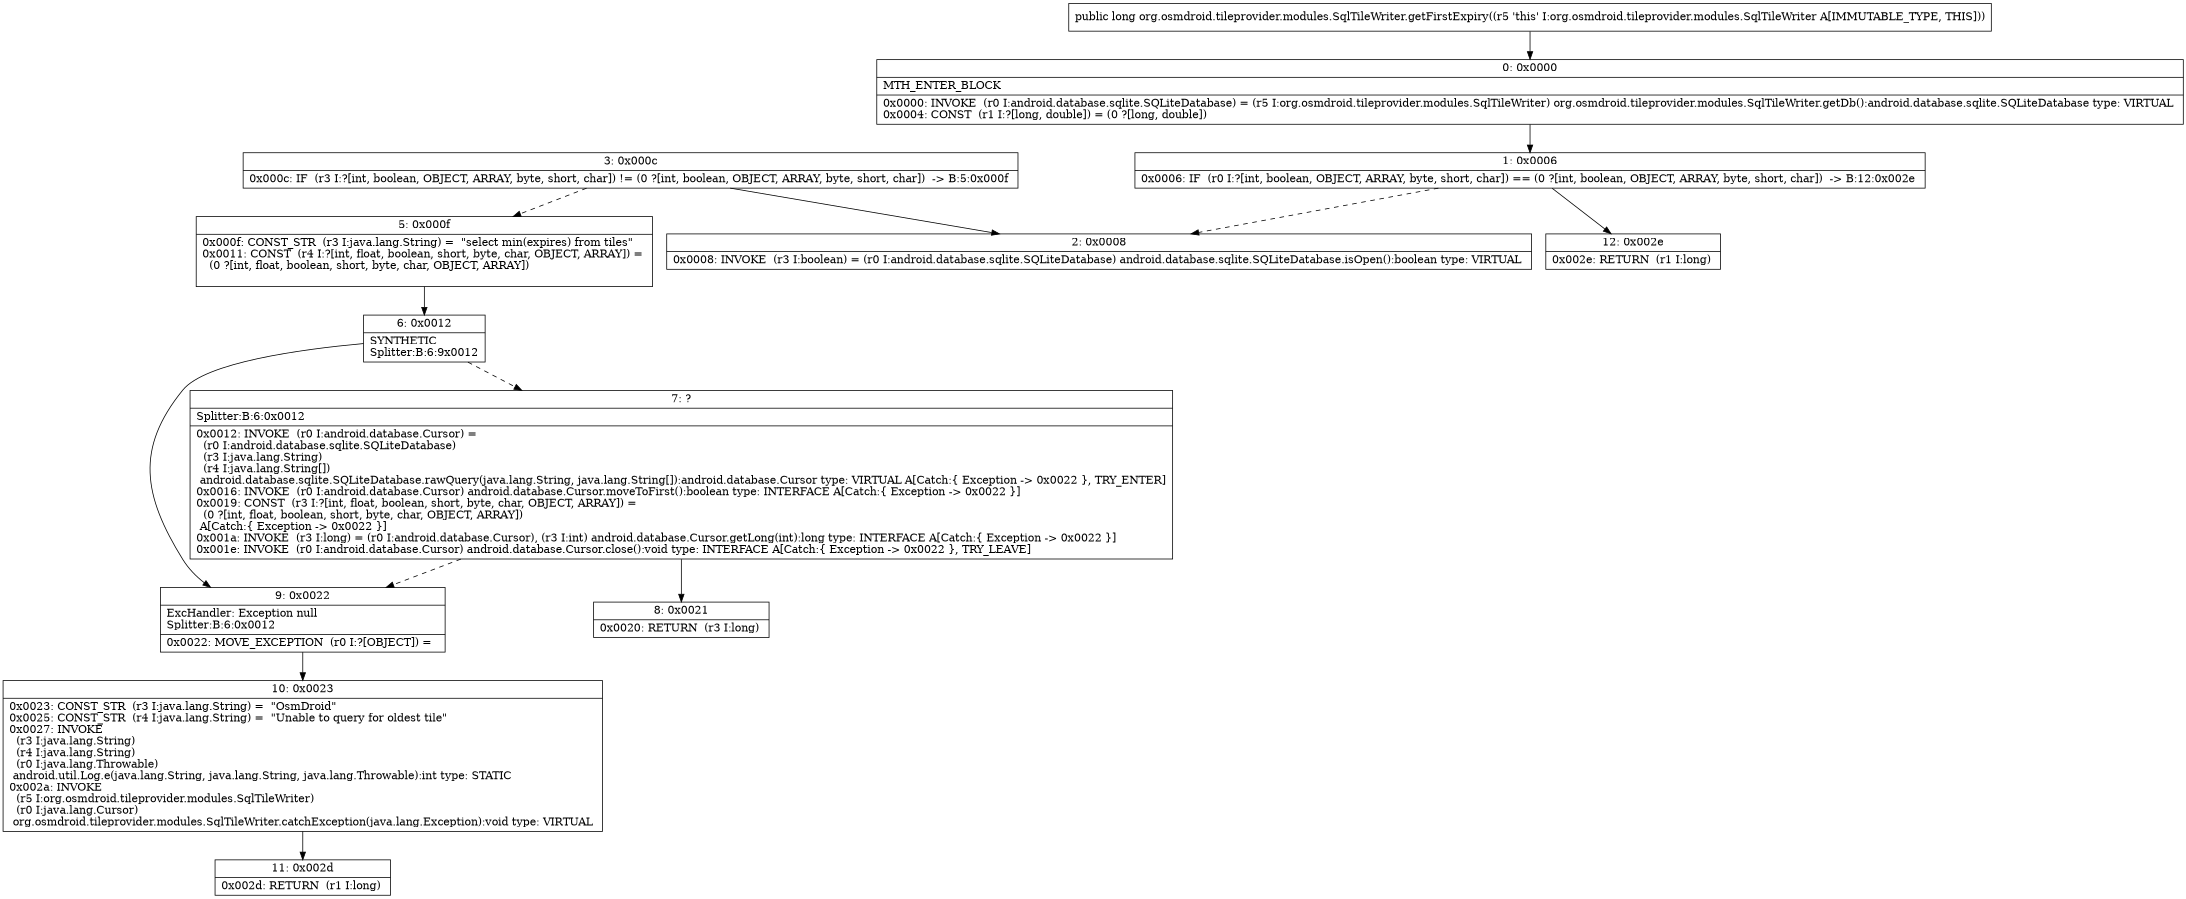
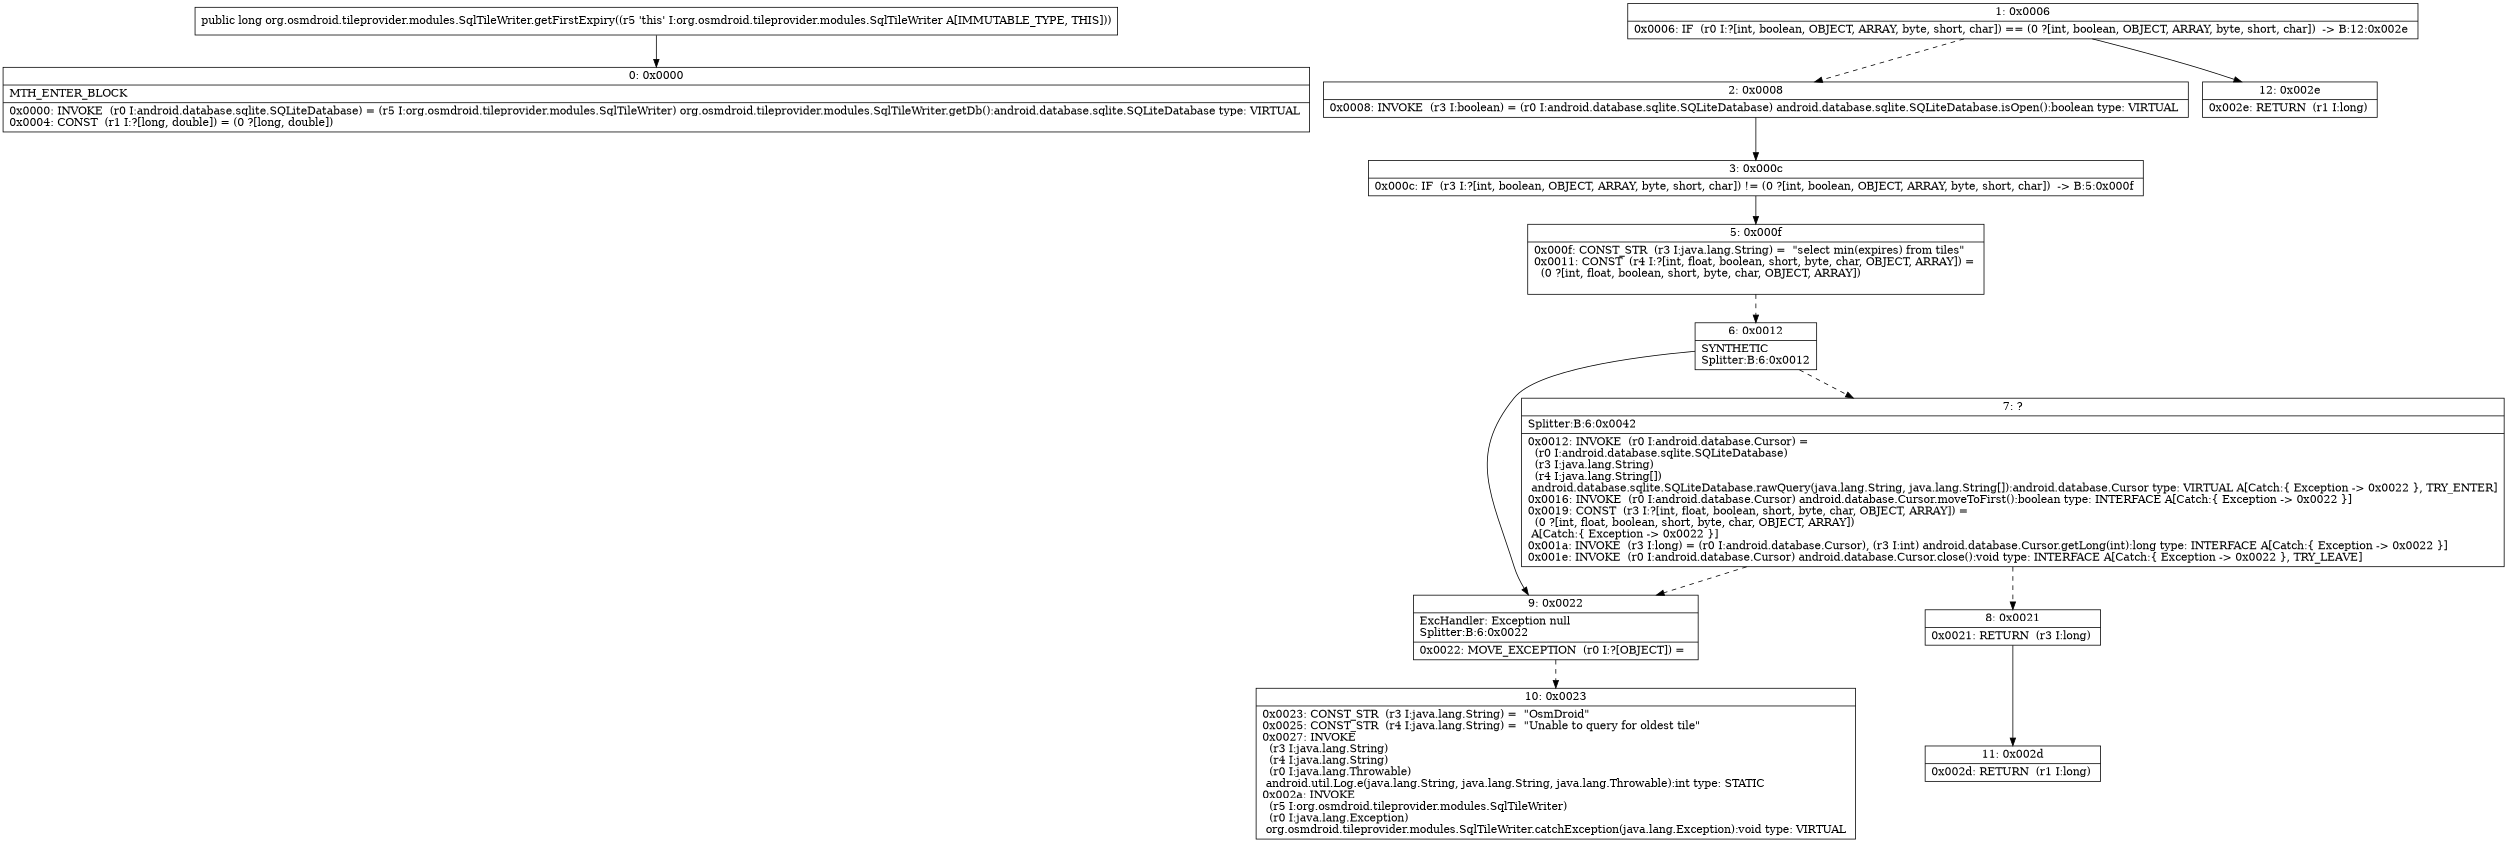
(1530, 135) -> none
(553, 201) -> (1756, 206)
(861, 210) -> (1756, 135)
(424, 297) -> (1756, 305)
(424, 353) -> (1756, 360)
(251, 417) -> (1582, 424)
(681, 577) -> (2013, 584)
(221, 625) -> (1474, 633)
(681, 628) -> (2013, 636)
(303, 662) -> (1556, 670)
(74, 811) -> (1335, 818)
(303, 842) -> (2013, 692)
